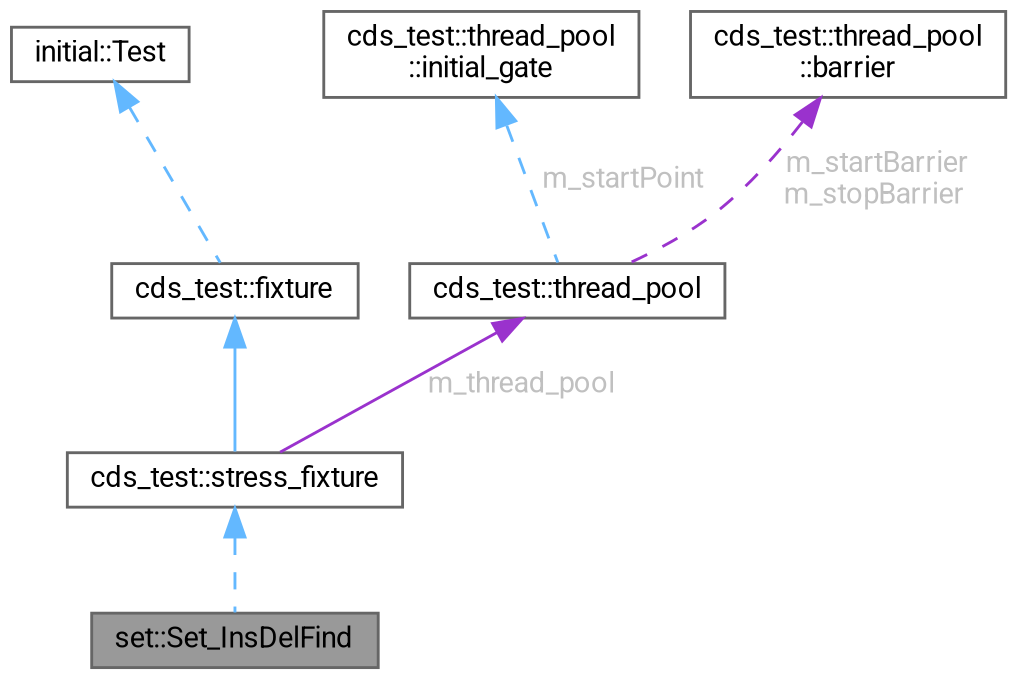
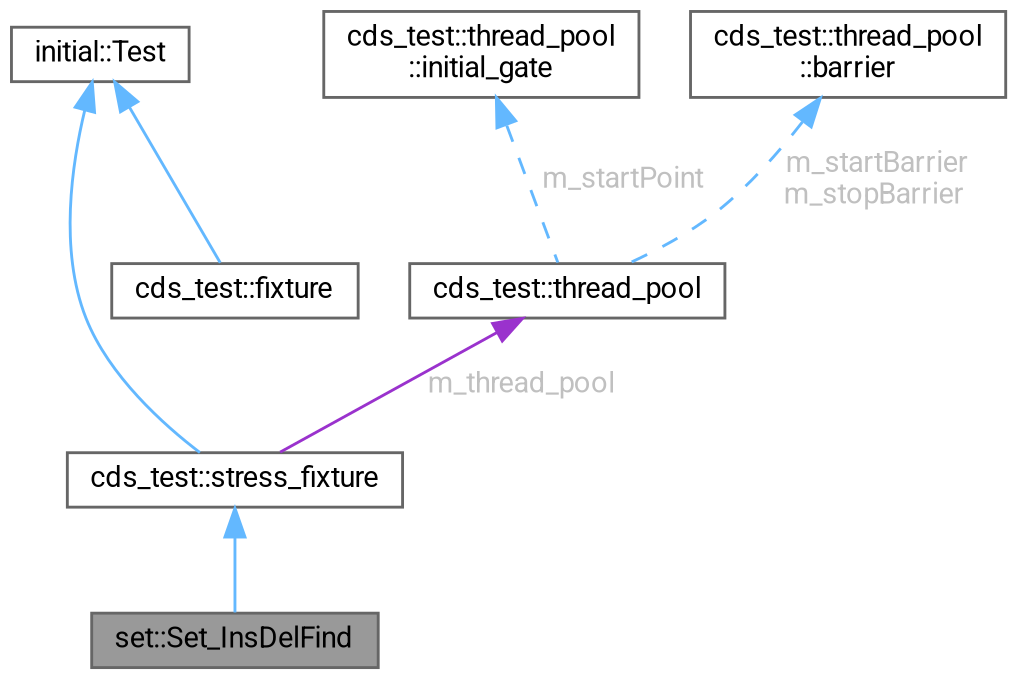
(175, 185) -> (175, 185)
(725, 205) -> (725, 205)
(235, 400) -> (81, 302)
(235, 575) -> (235, 575)
